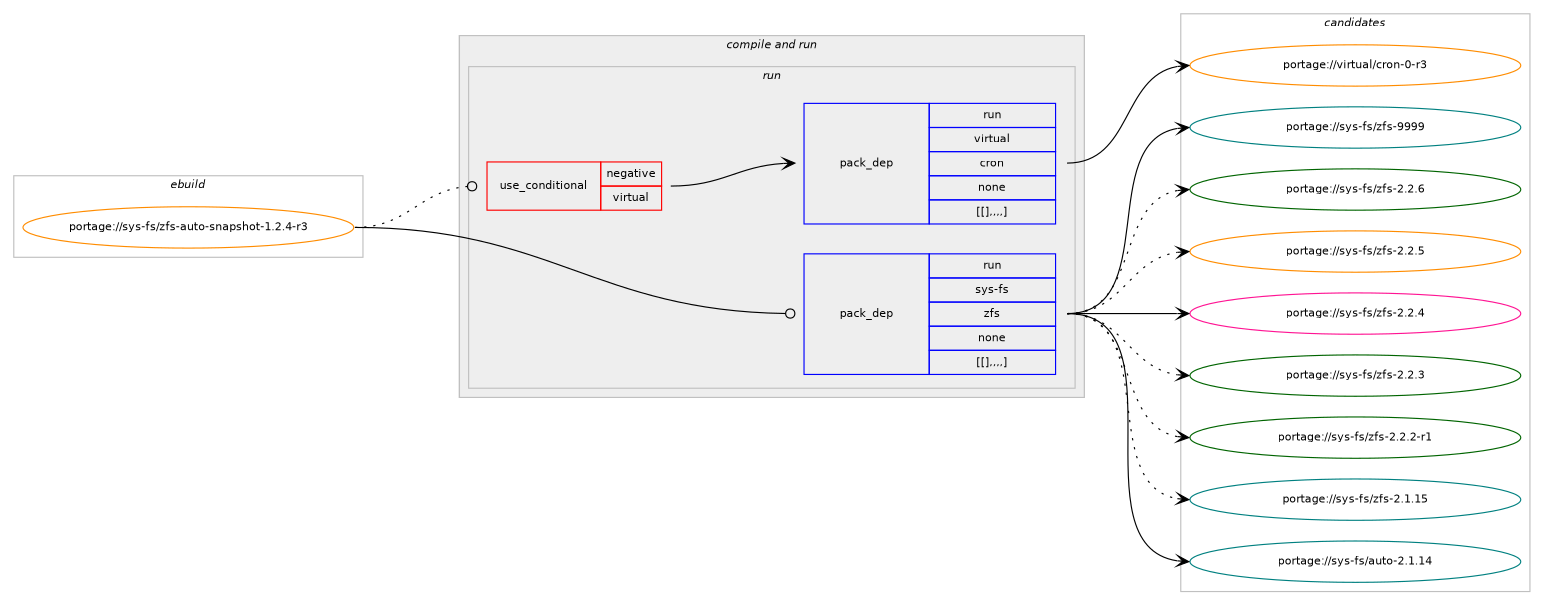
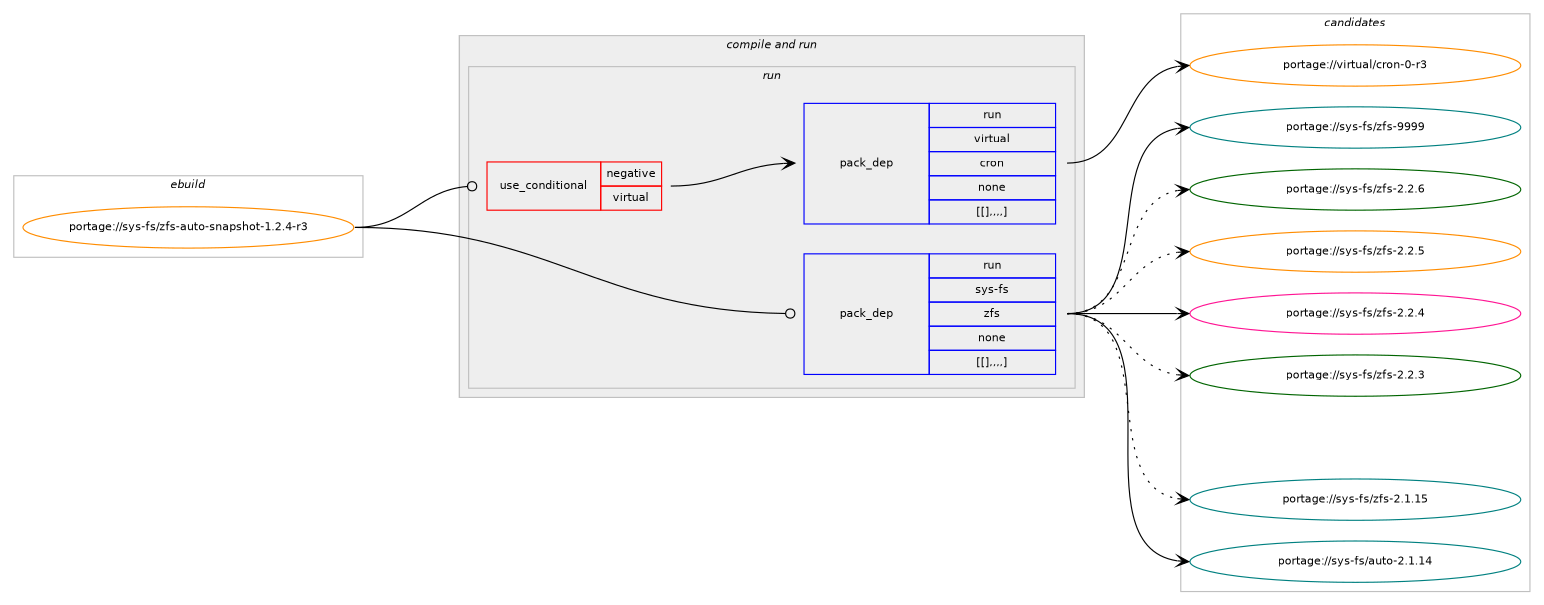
(412, 209) -> (412, 209)
(1355, 438) -> none
